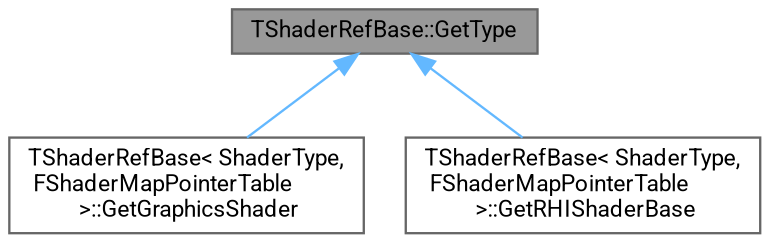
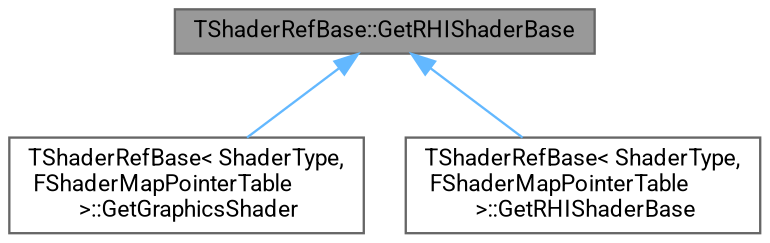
(385, 31) -> (385, 31)
